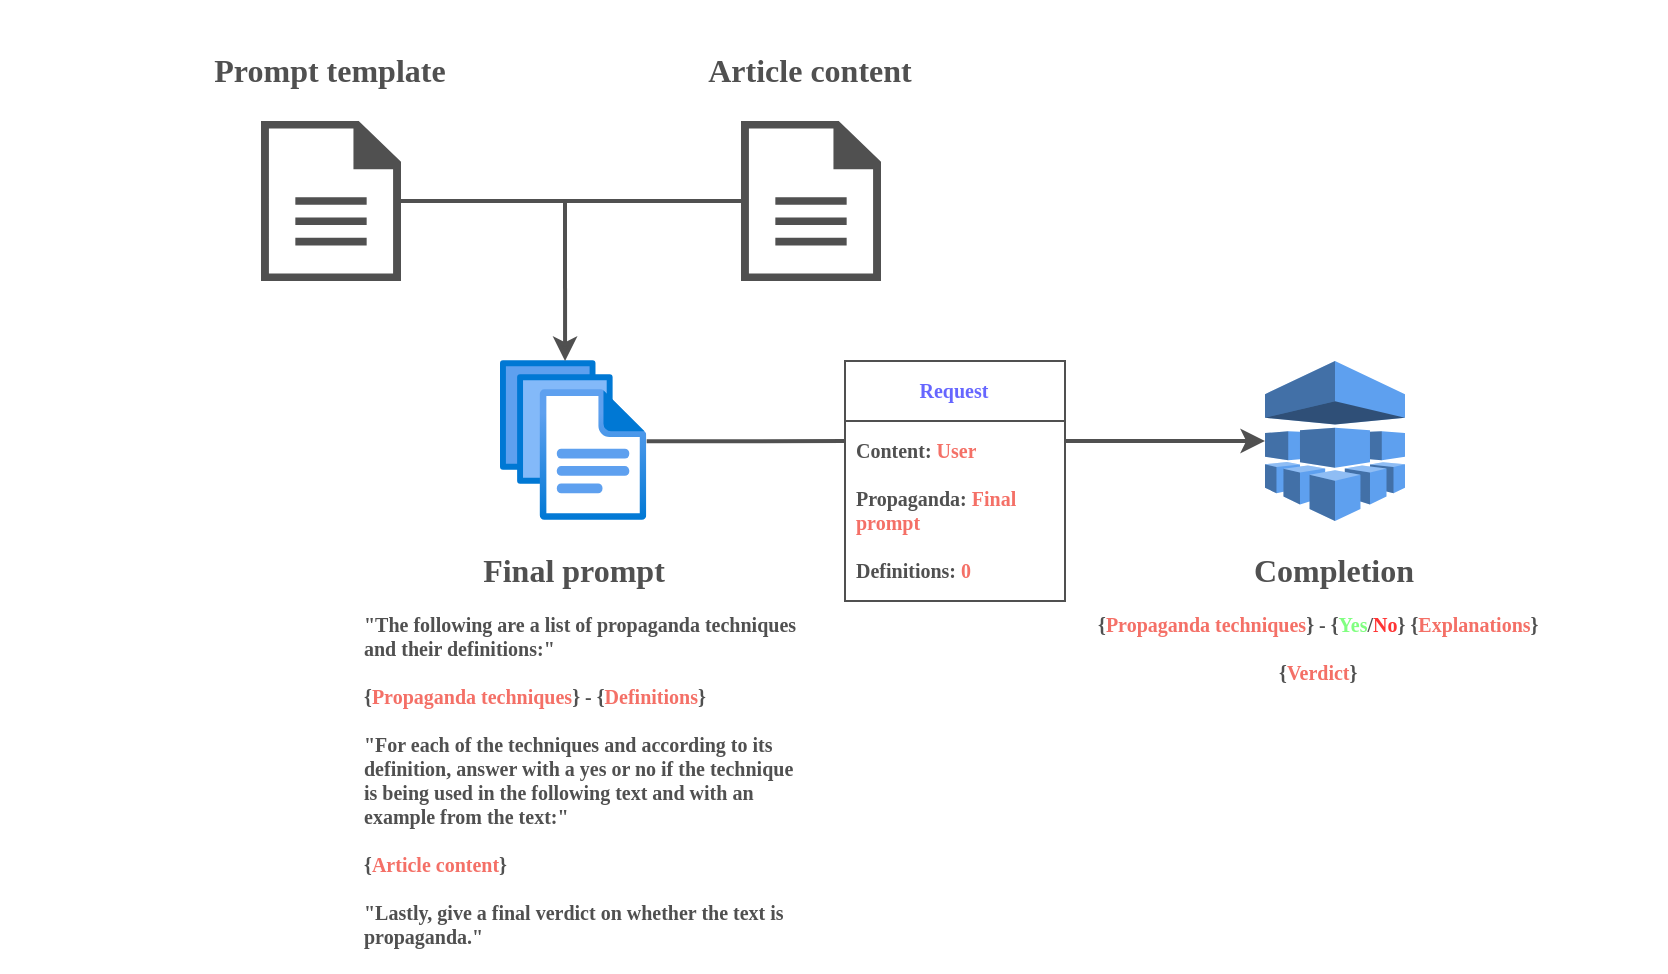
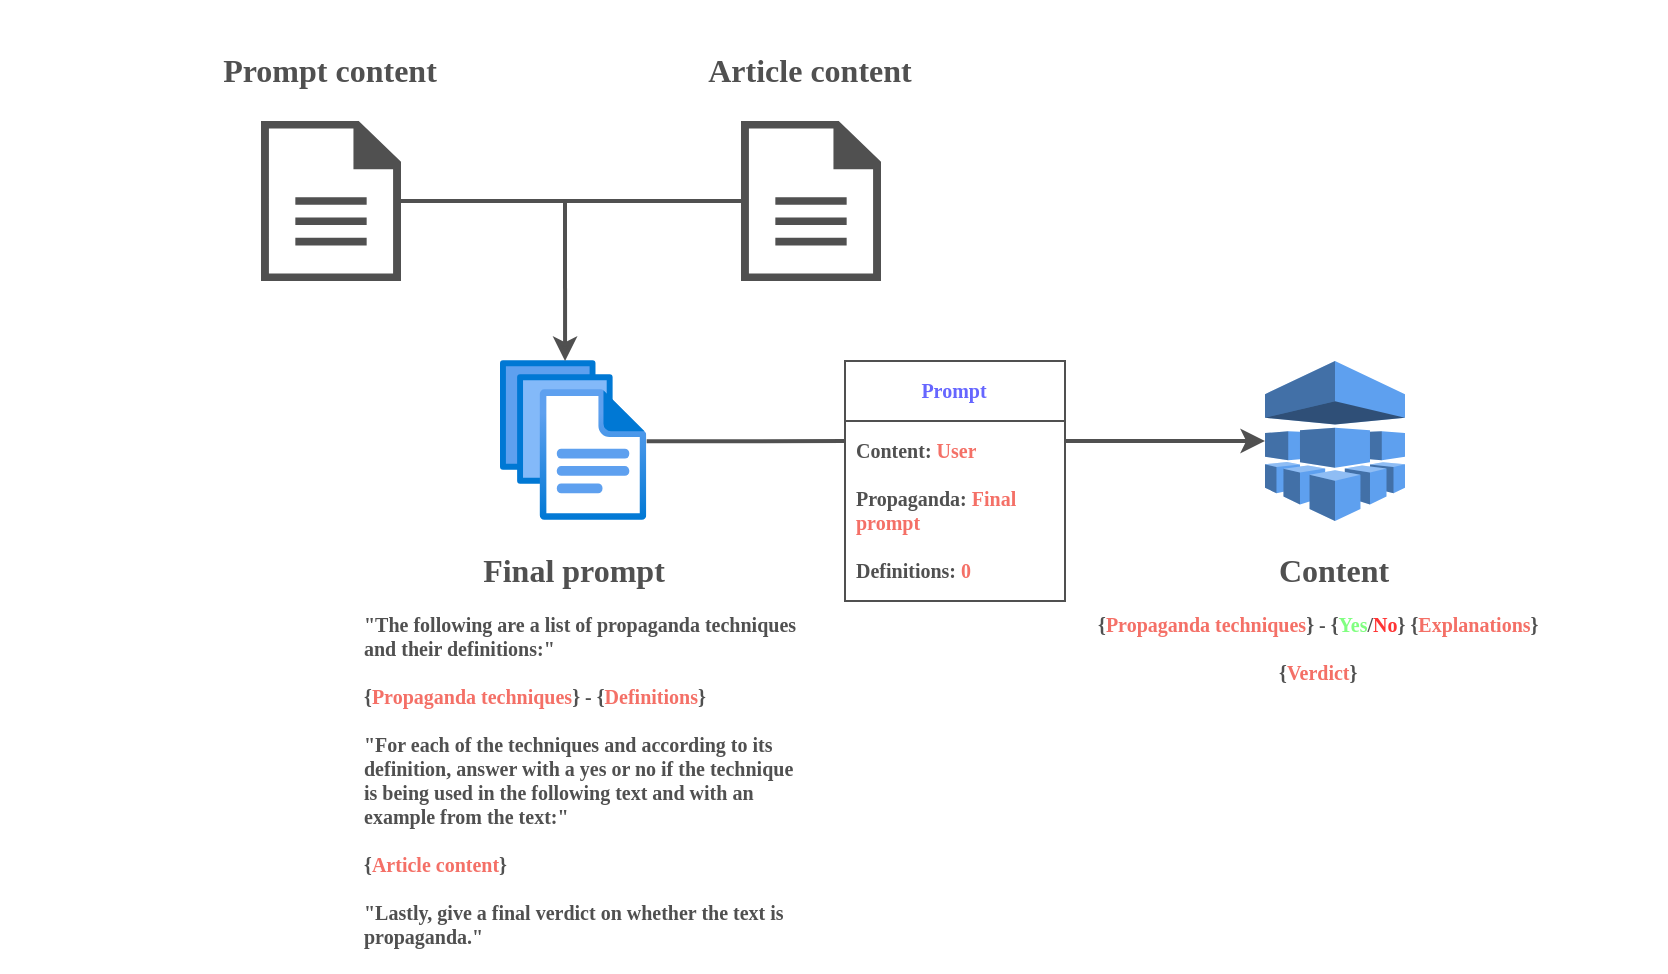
(331, 71) -> (331, 71)
(955, 391) -> (955, 391)
(1335, 571) -> (1335, 571)
